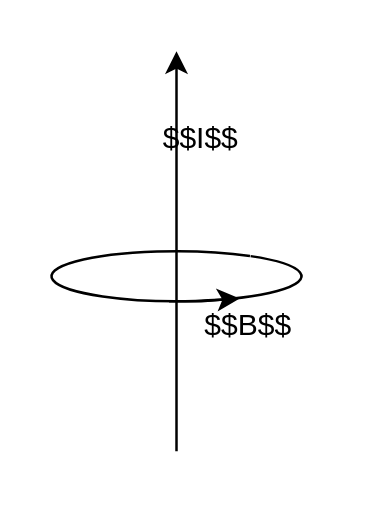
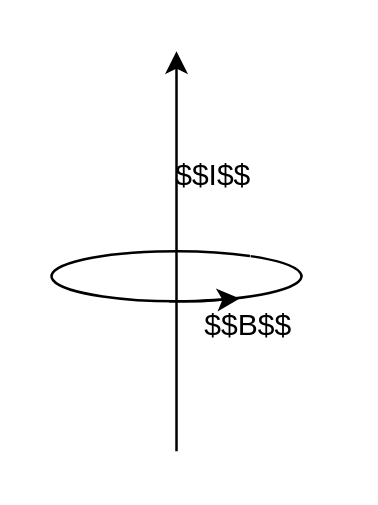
(201, 139) -> (214, 176)
